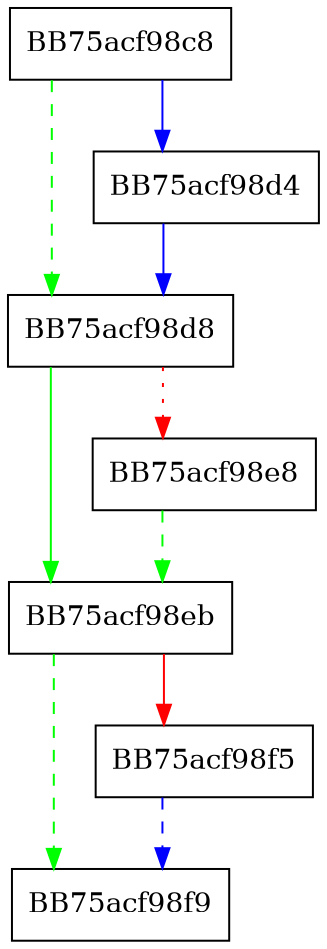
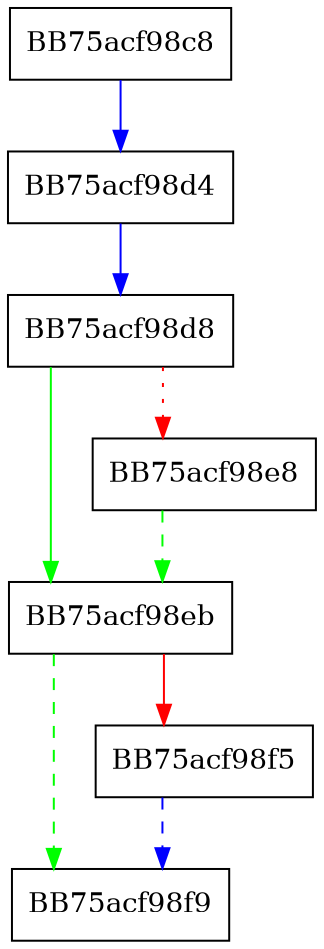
(52, 178) -> none
